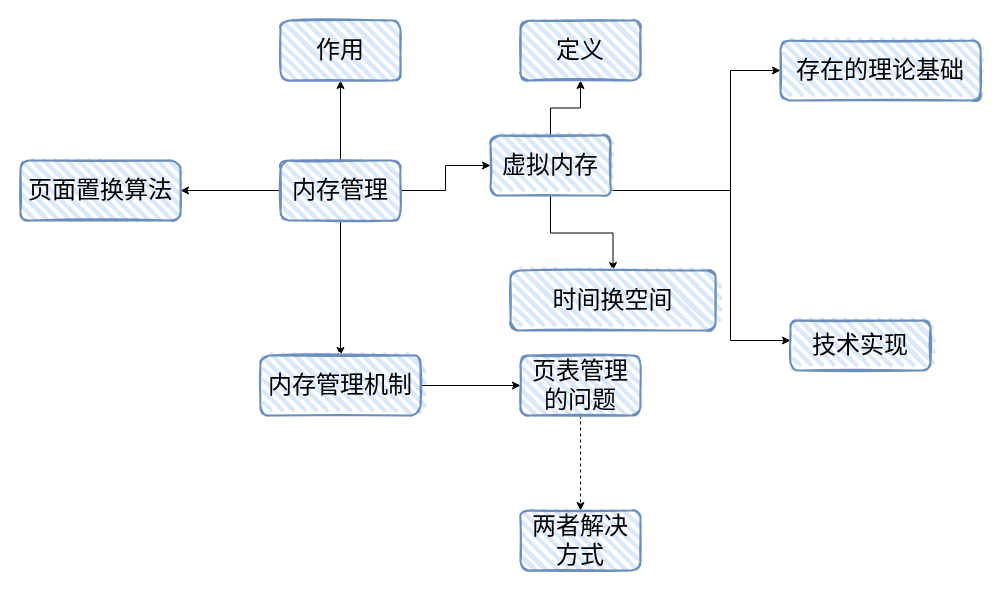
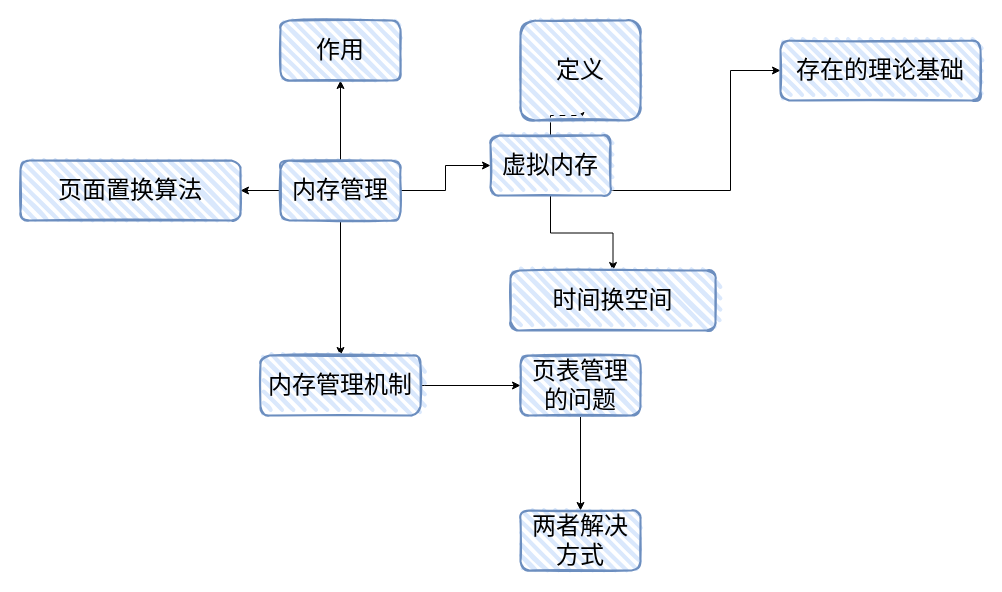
(581, 51) -> (581, 71)
(101, 191) -> (131, 191)
(731, 293) -> none
(861, 346) -> none
(581, 460) -> (581, 460)
